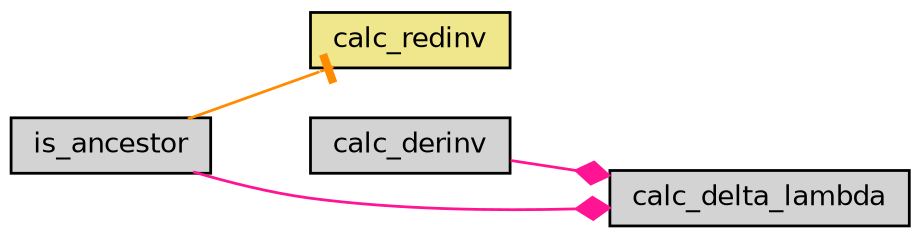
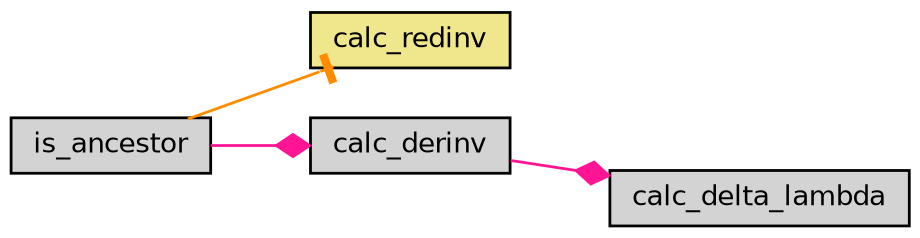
(383, 205) -> (243, 146)
